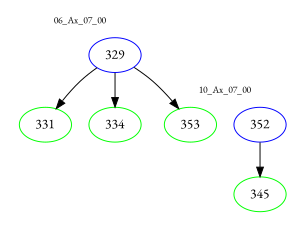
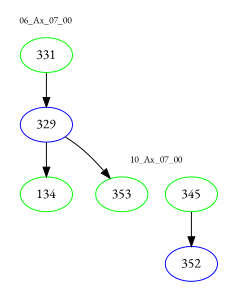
(78, 83) -> (46, 85)
(115, 125) -> (46, 194)
(260, 155) -> (191, 224)
